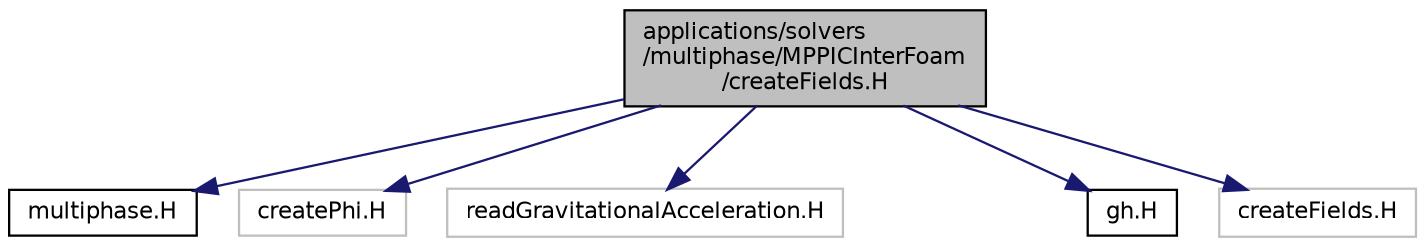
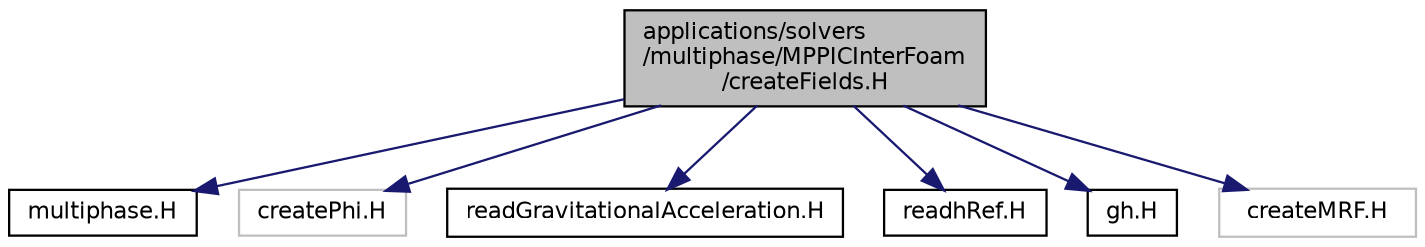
(645, 213) -> (645, 213)
none -> (965, 213)
(1318, 213) -> (1318, 213)
